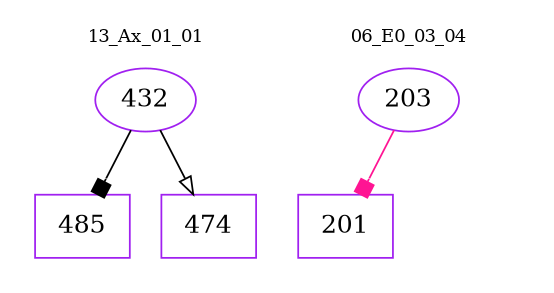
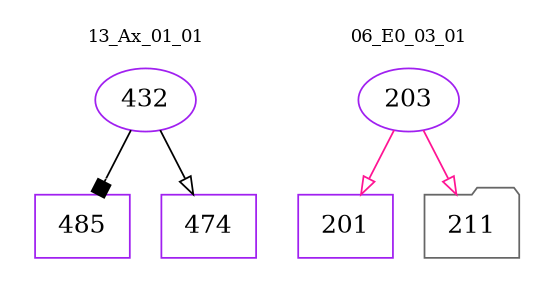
(409, 38) -> (409, 38)
(382, 154) -> (382, 154)
none -> (472, 226)
